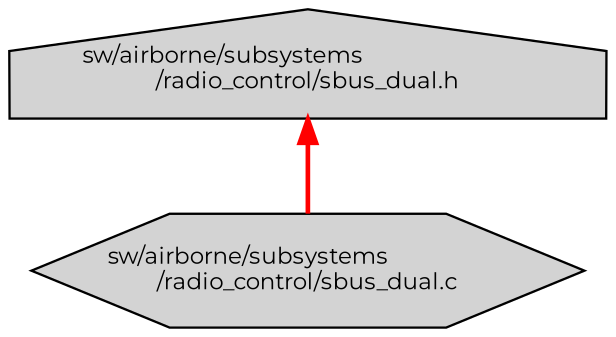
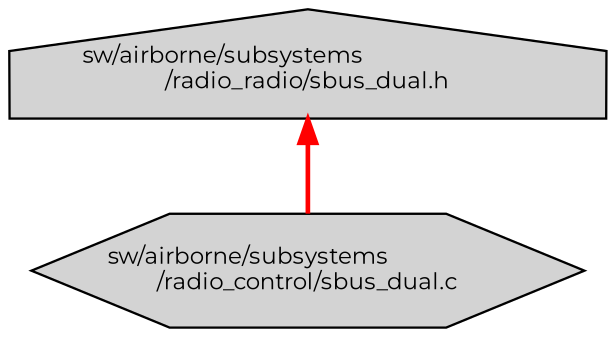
(308, 70) -> (308, 70)
